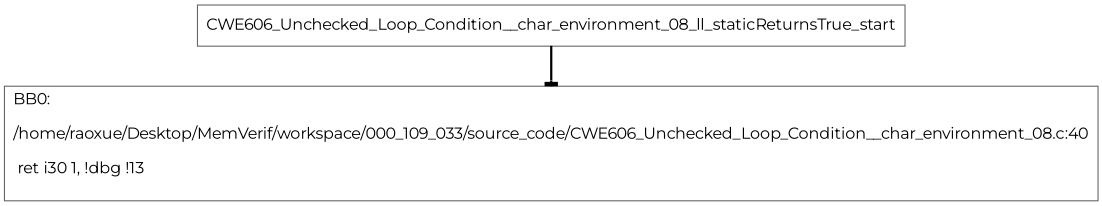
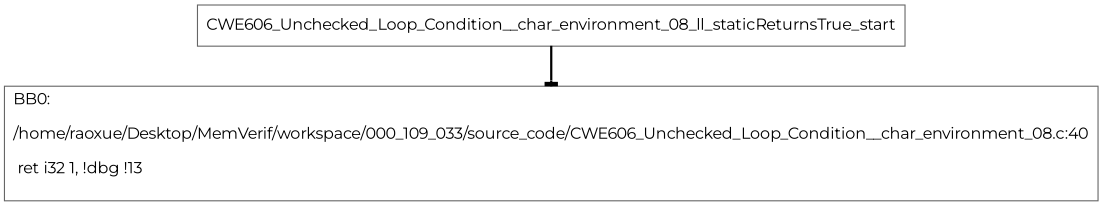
(79, 169) -> (78, 169)
